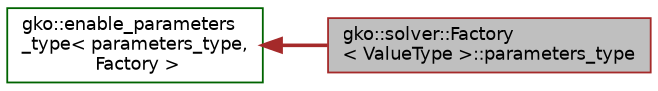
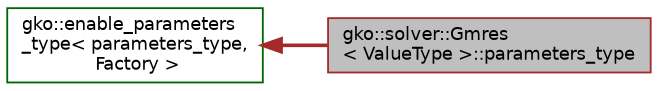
(489, 45) -> (489, 45)
